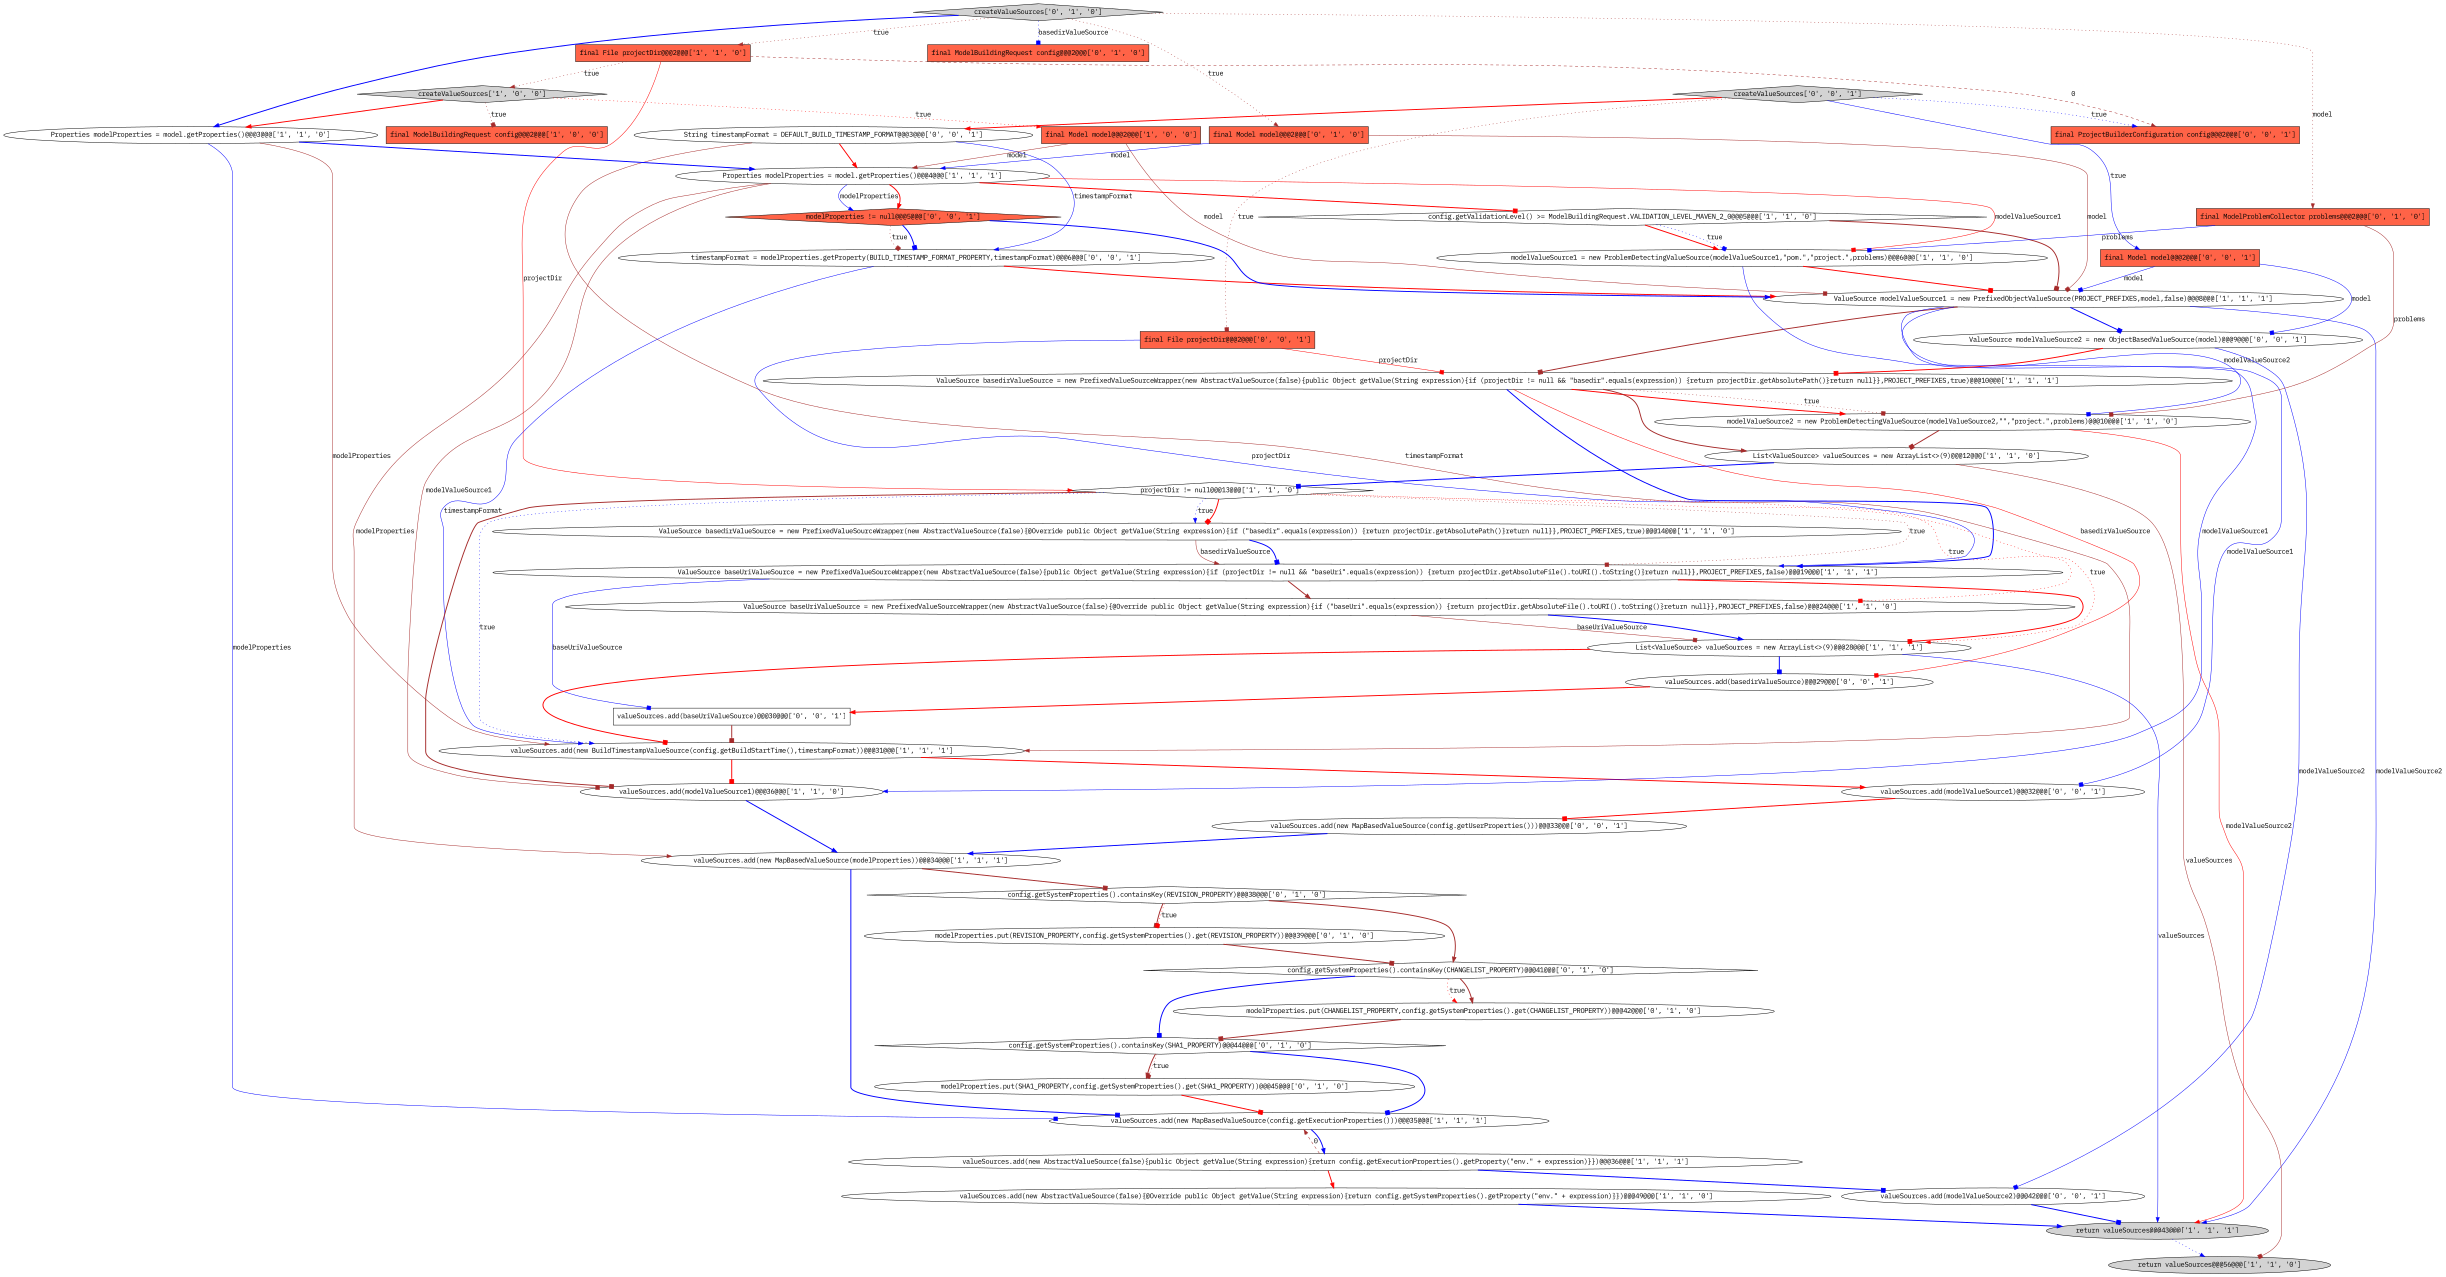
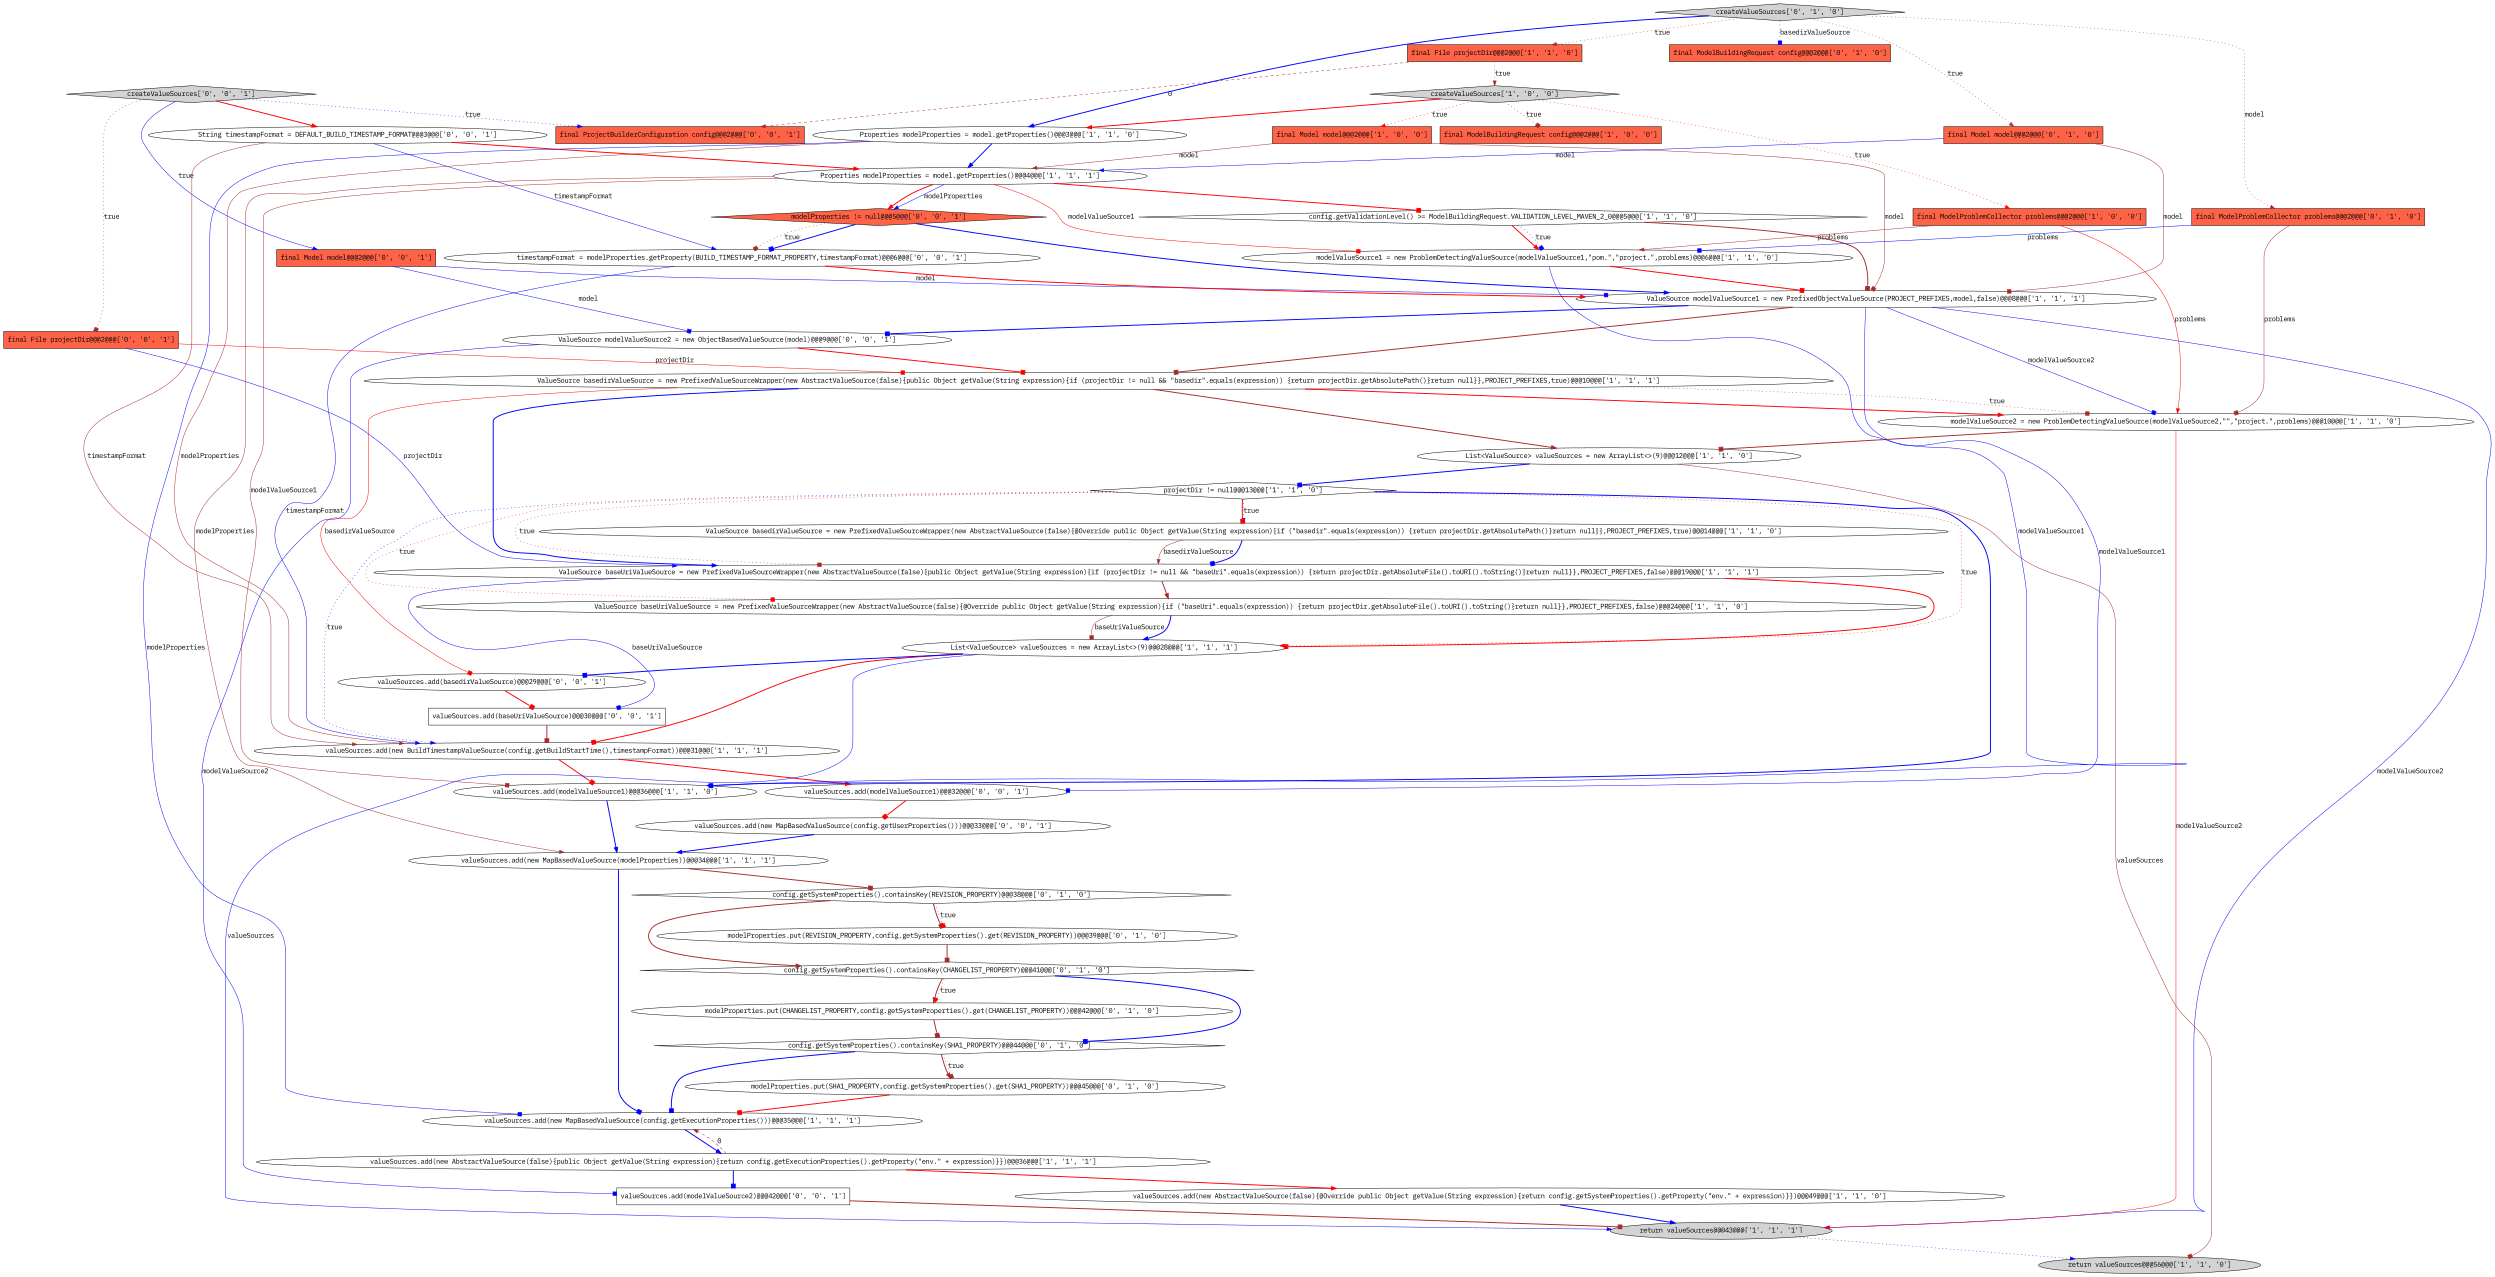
none -> (2030, 217)
(561, 470) -> none
(572, 504) -> (1768, 772)
(1253, 700) -> (517, 698)
(1993, 1196) -> (733, 1196)
(2073, 1213) -> (1234, 1214)
